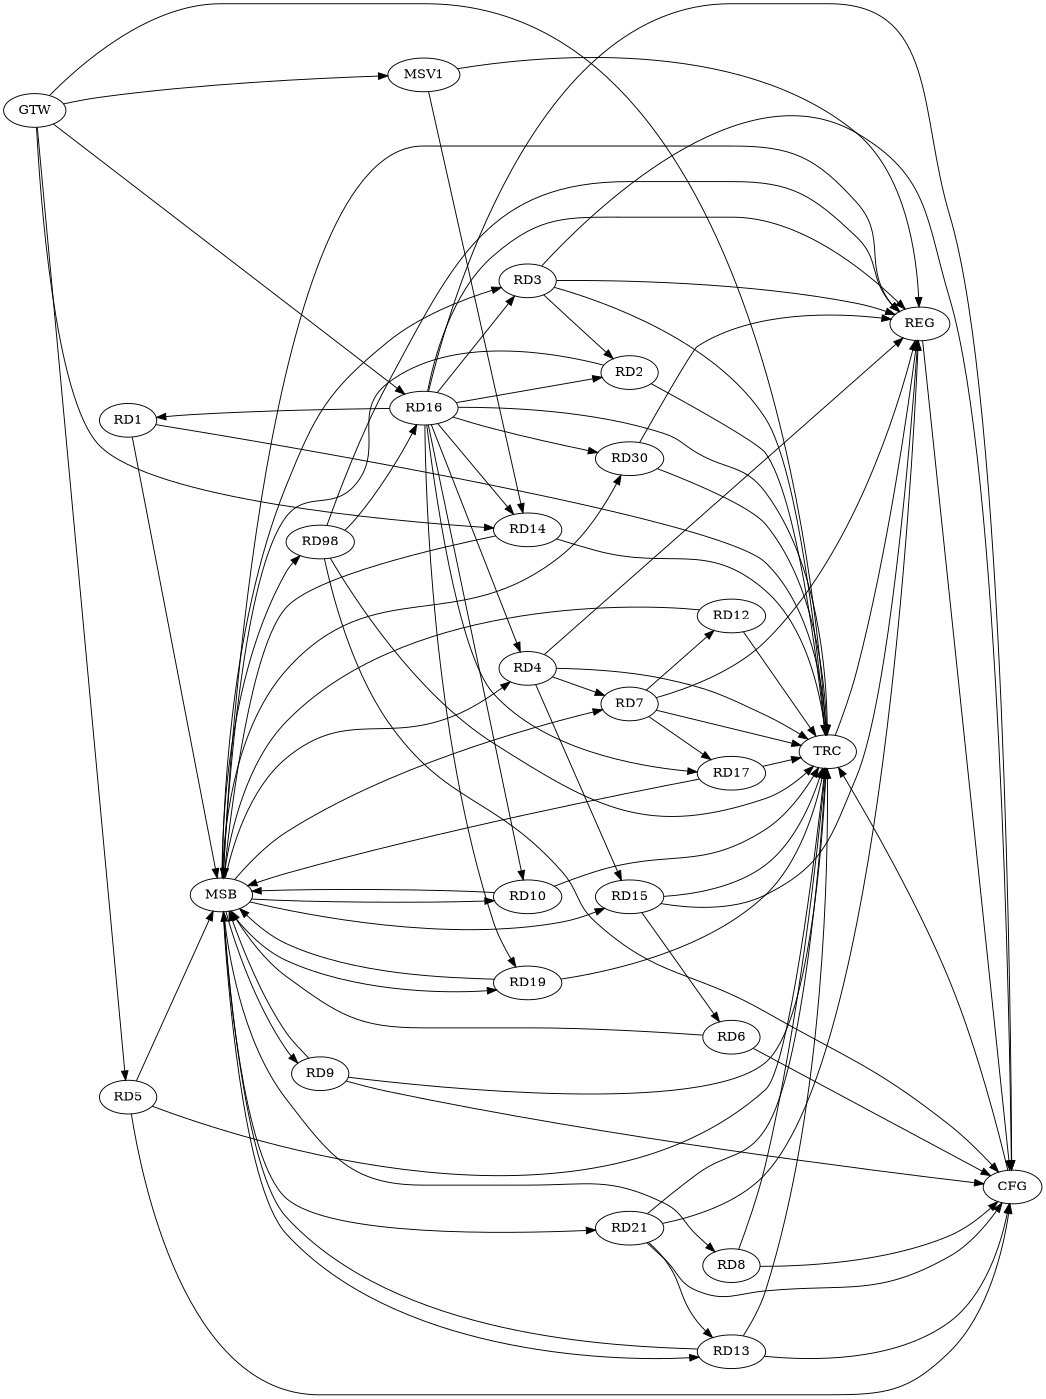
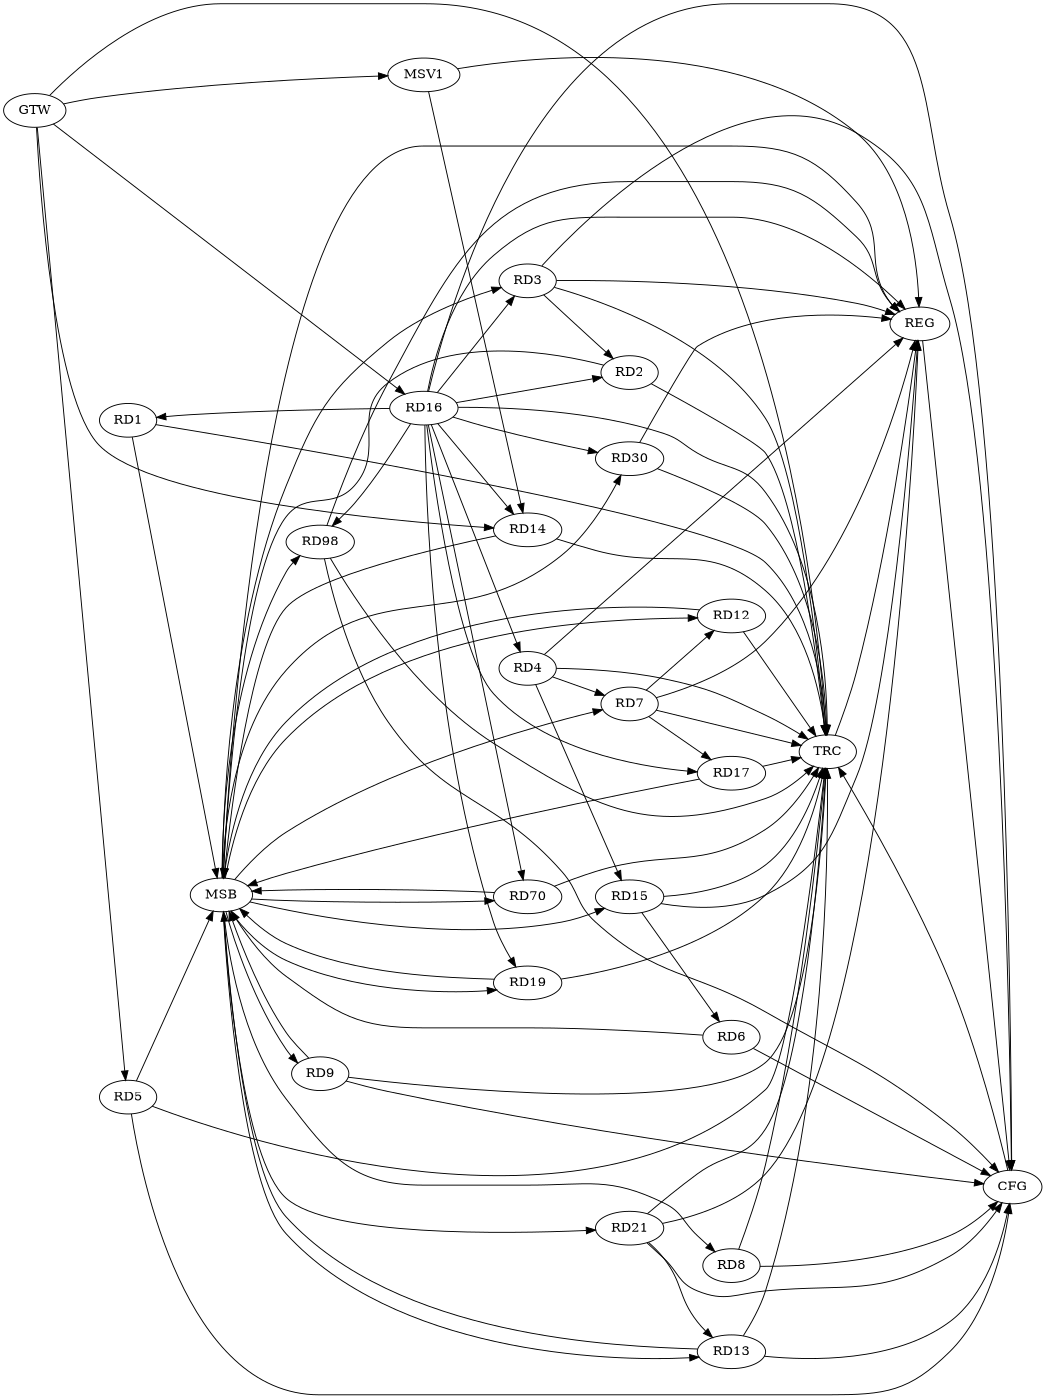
(382, 484) -> (377, 474)
(328, 735) -> (388, 670)
(528, 897) -> (528, 897)
